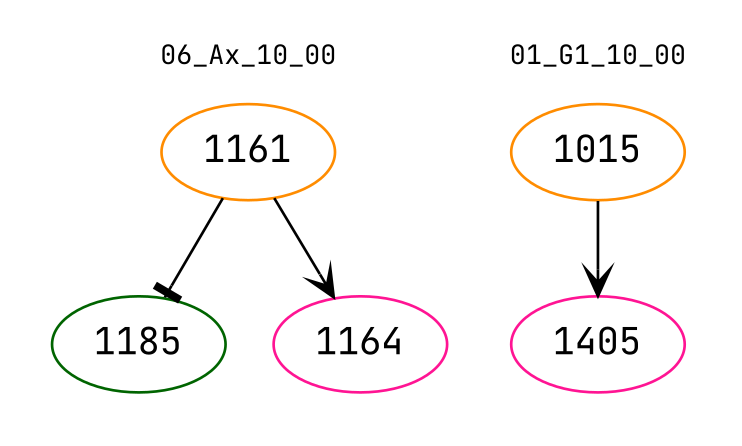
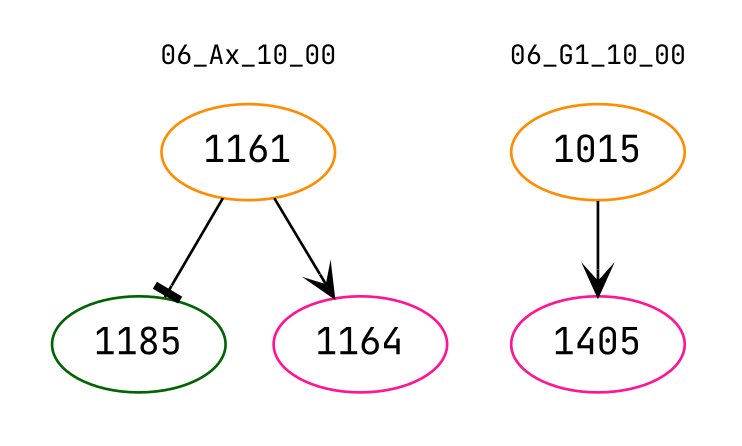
(599, 57) -> (599, 57)
